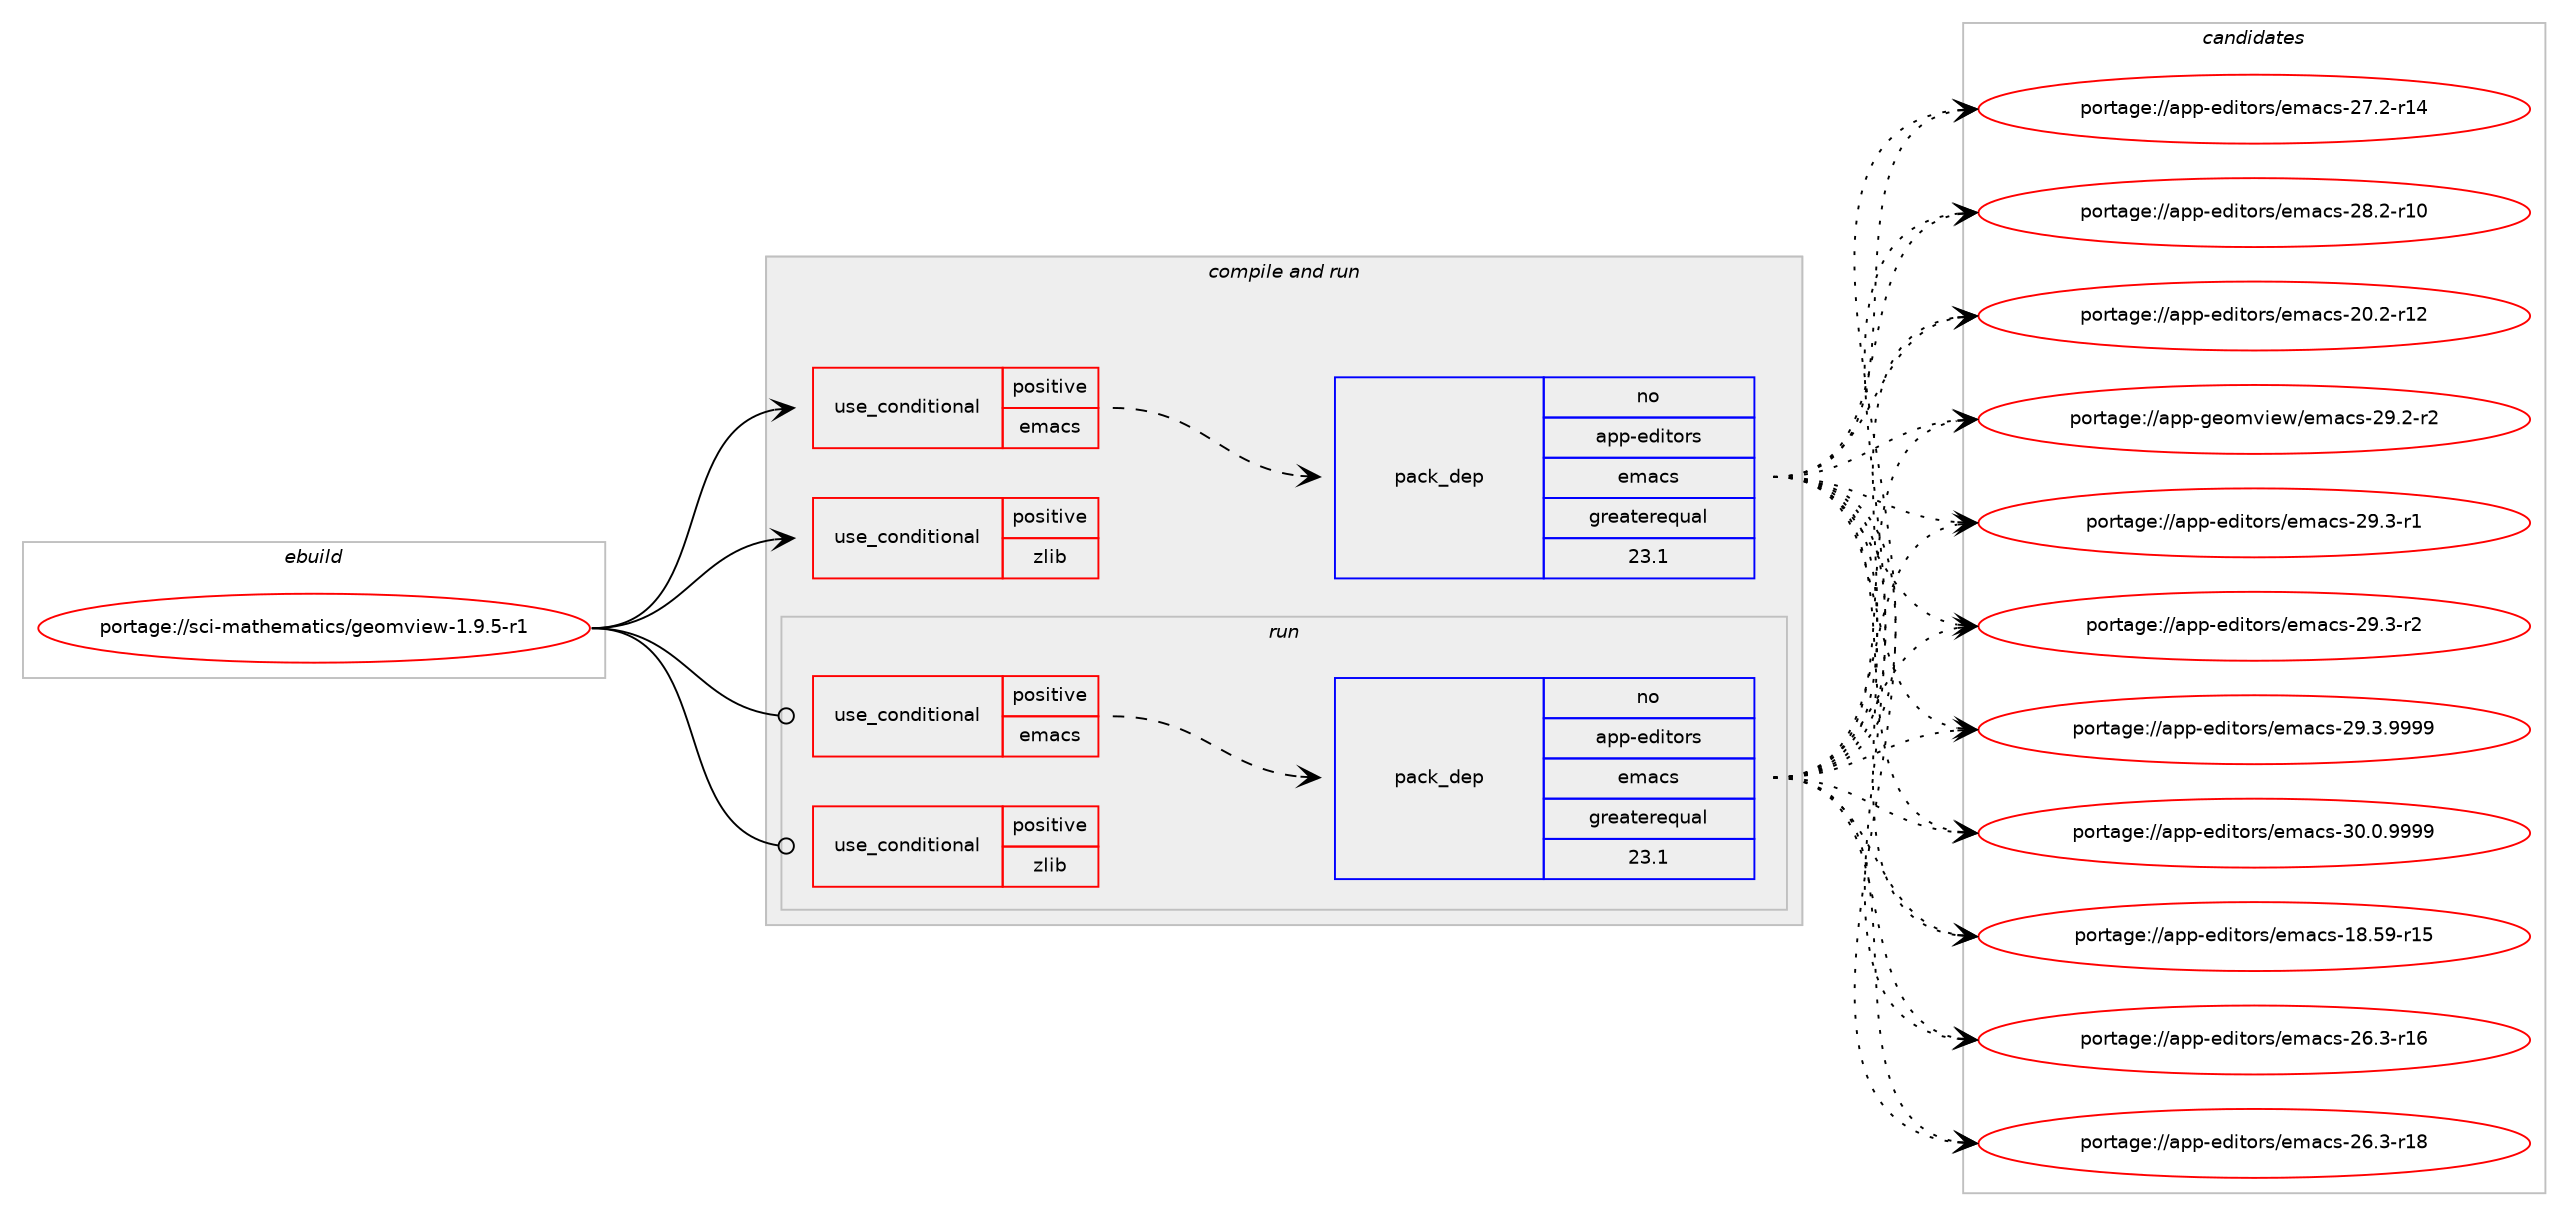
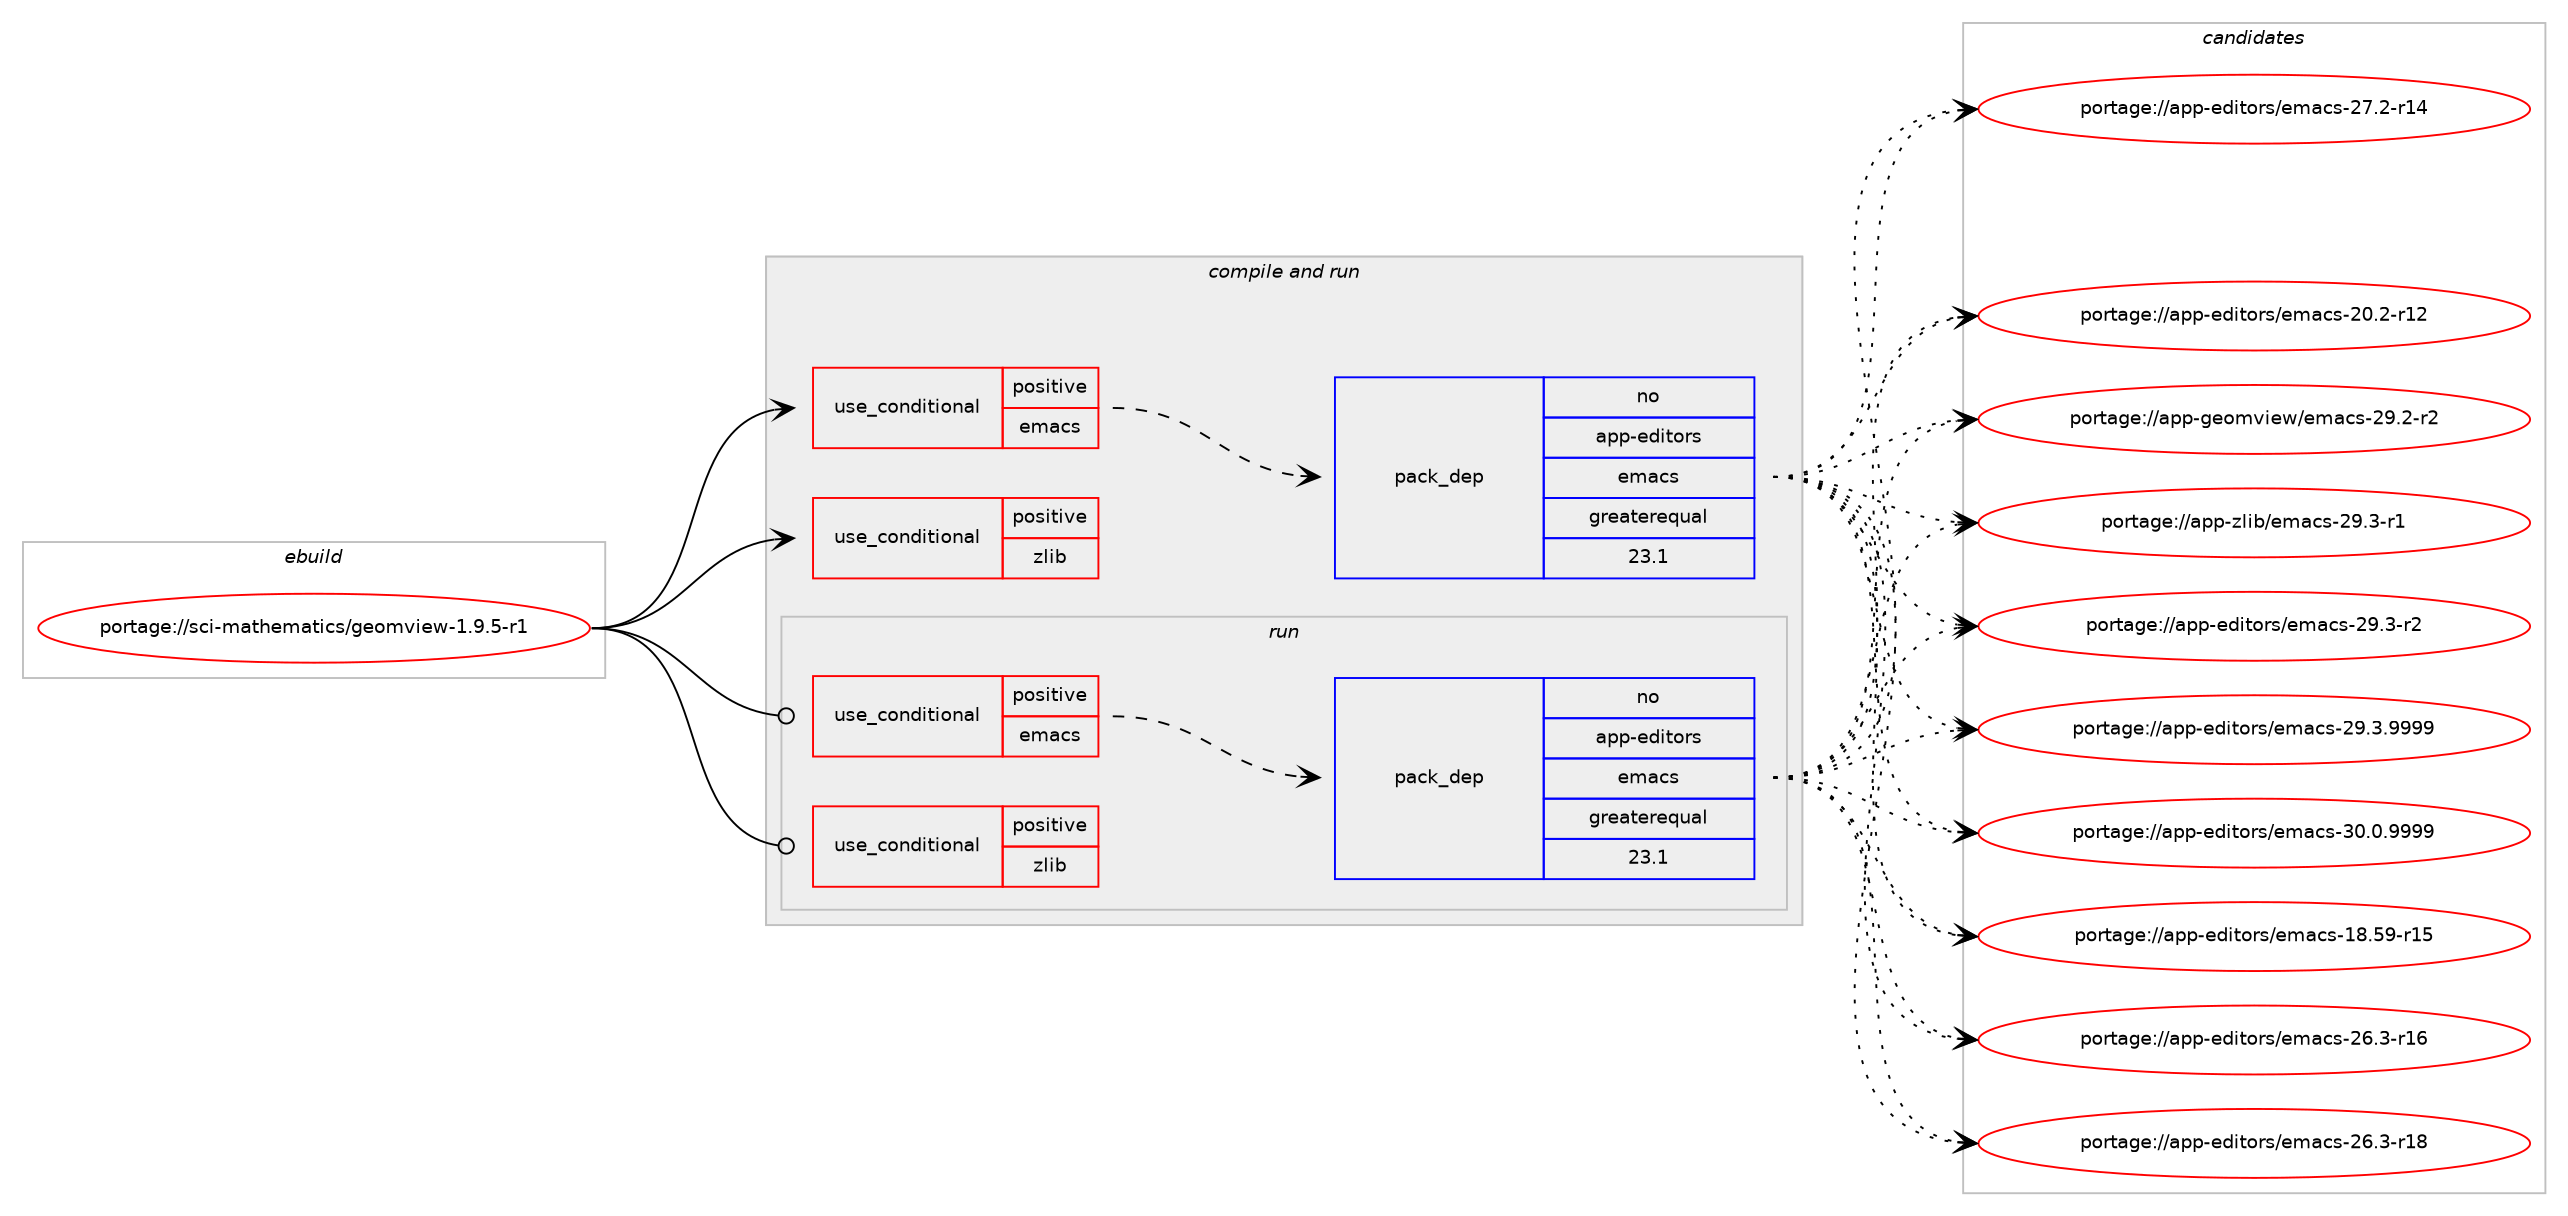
(2254, 213) -> none
(2254, 523) -> (2254, 523)
